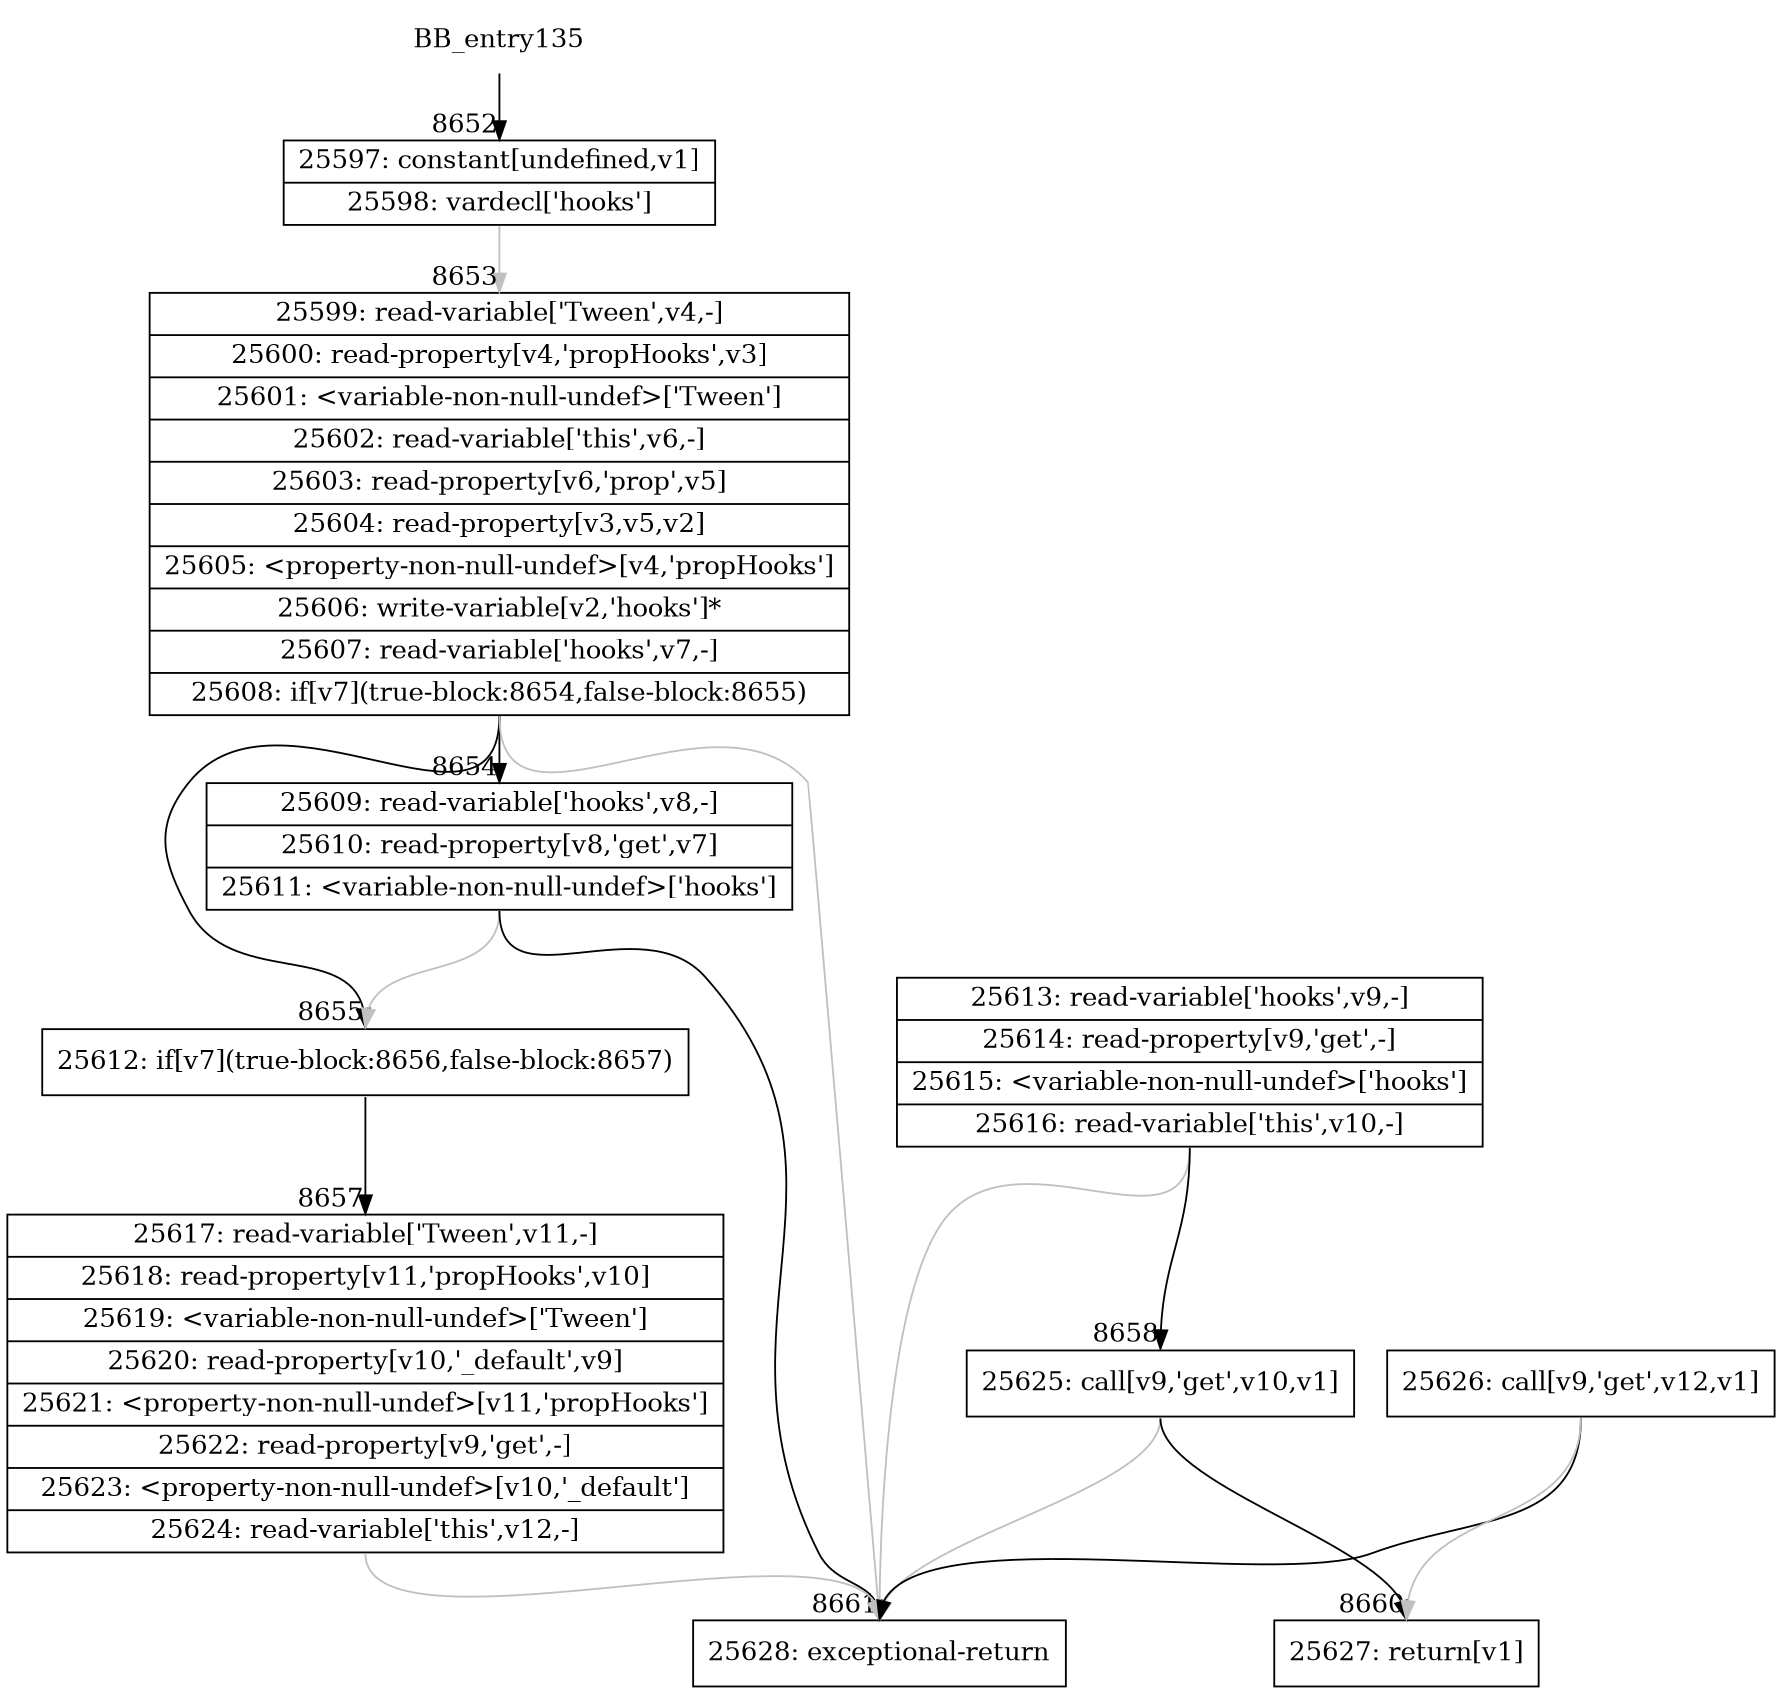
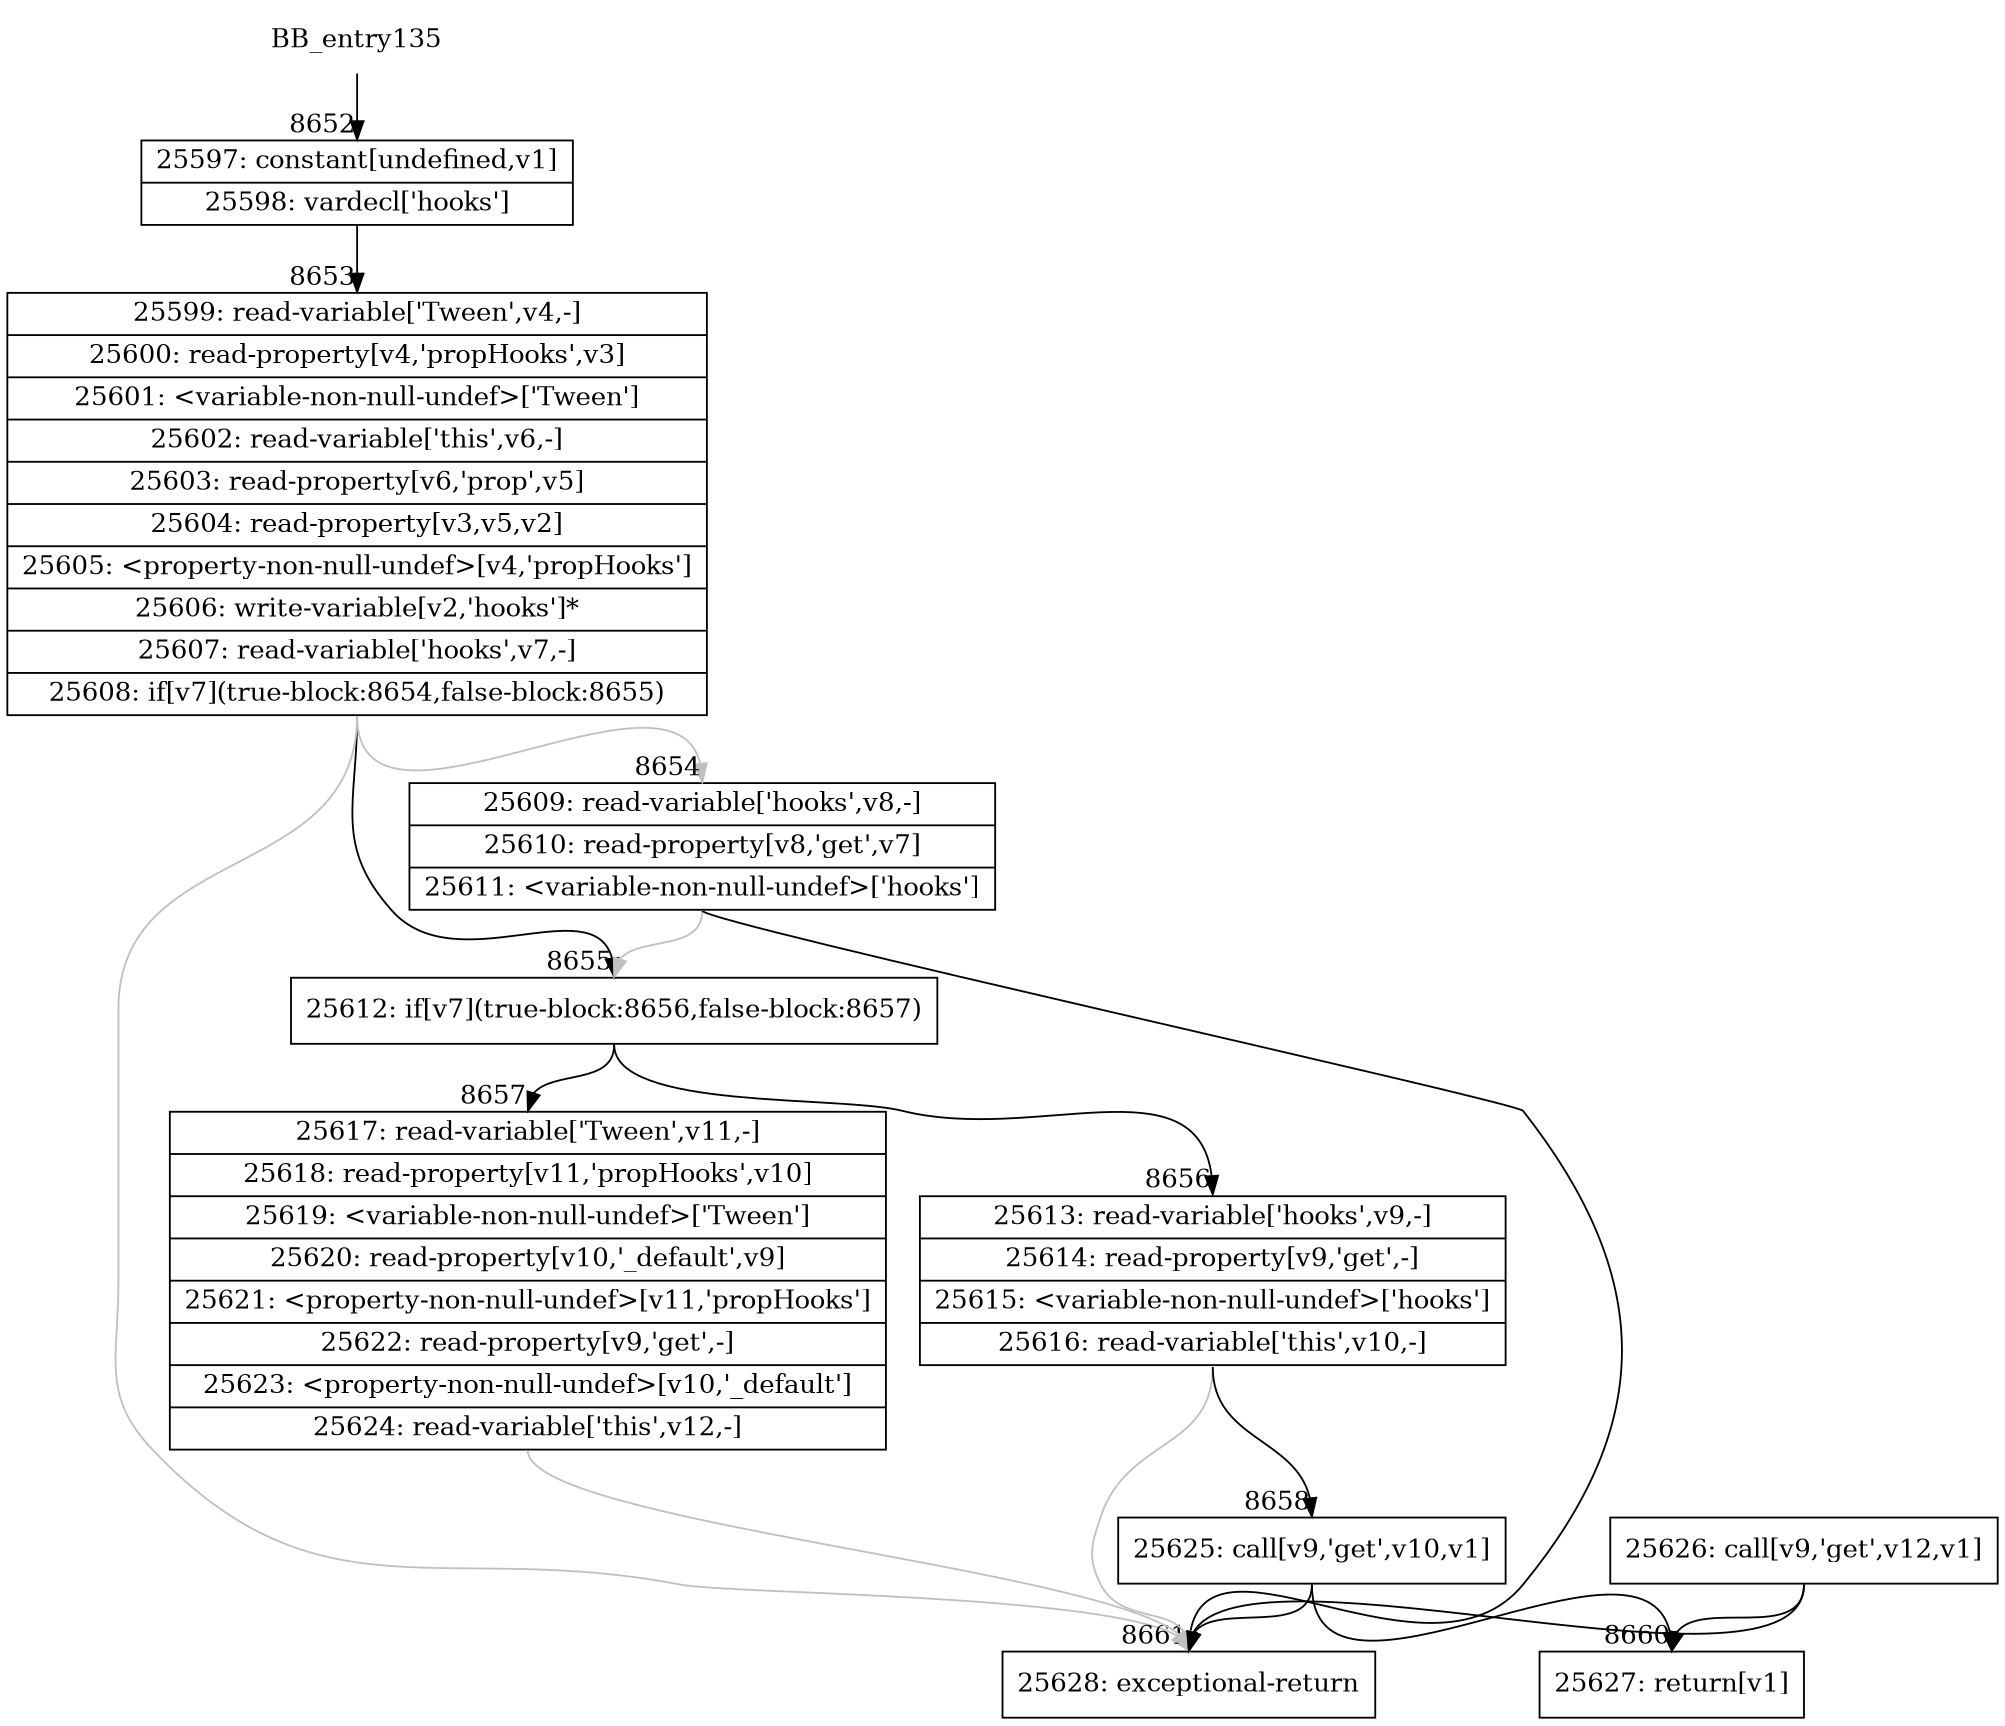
(499, 250) -> (357, 250)
(499, 740) -> (521, 751)
none -> (920, 1113)
(1029, 1515) -> (1260, 1617)
(1450, 1543) -> (1736, 1618)
